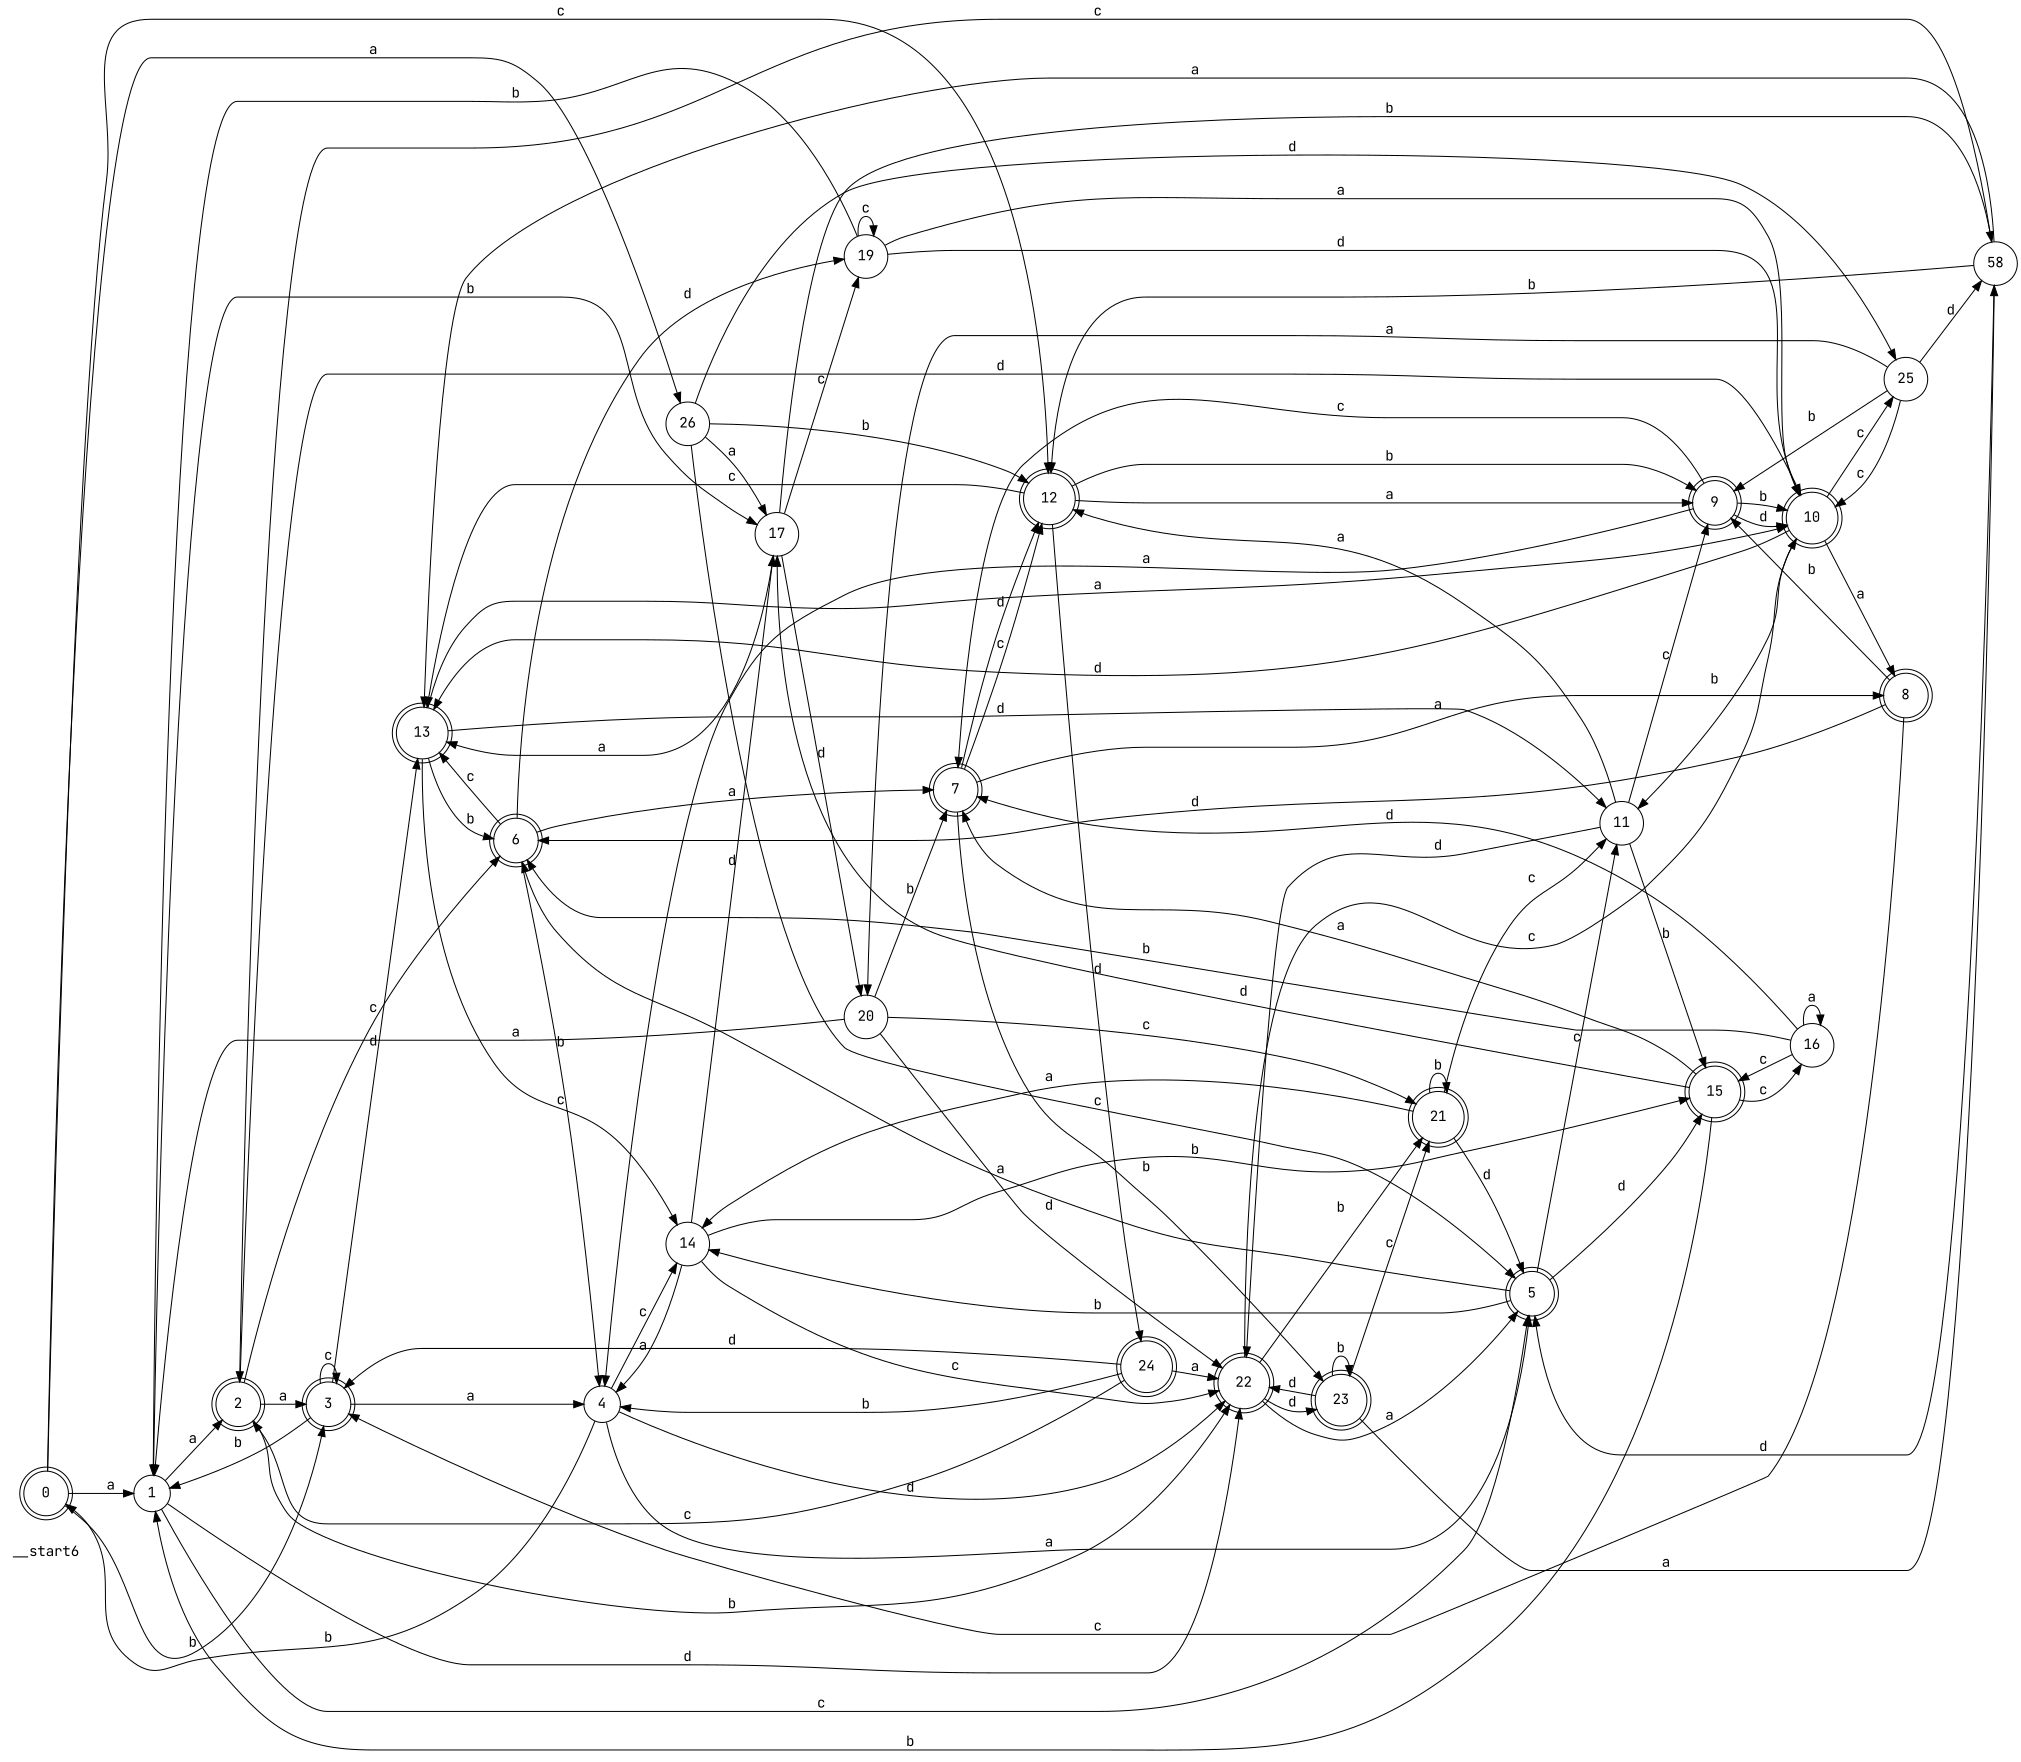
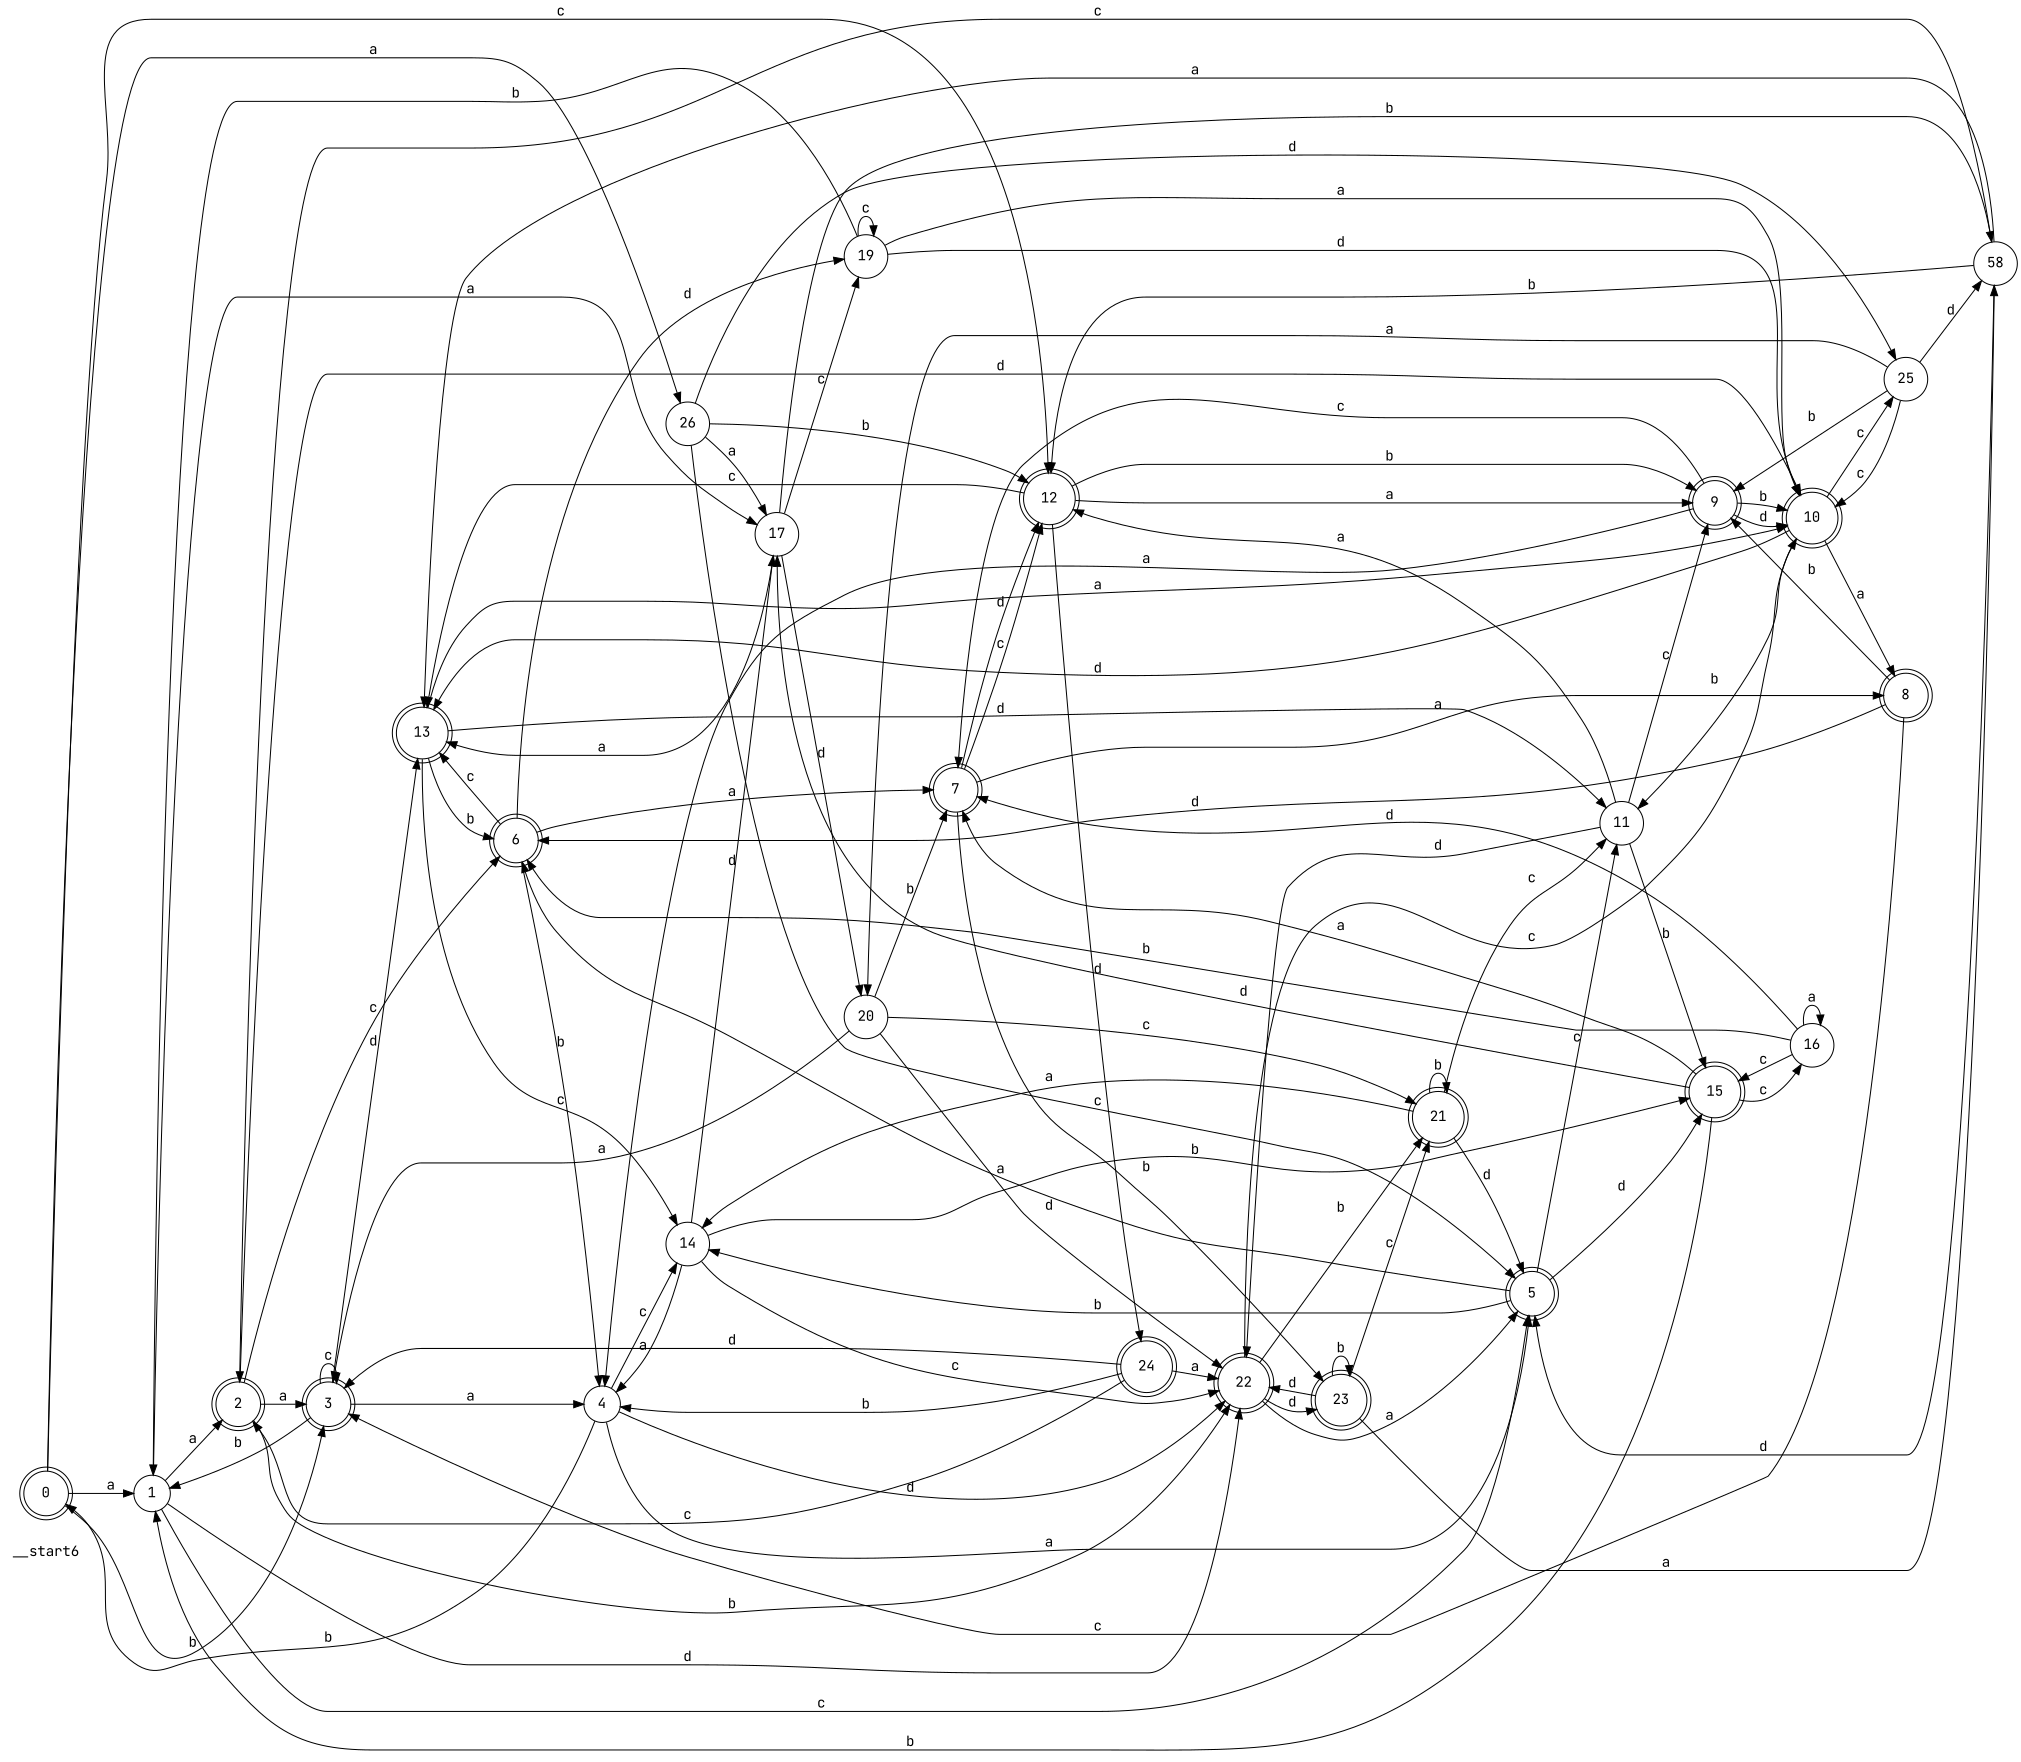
(471, 289) -> (471, 289)
(322, 1040) -> (536, 1163)
